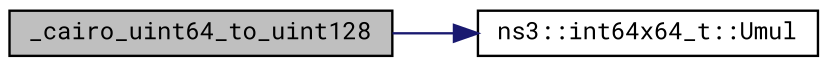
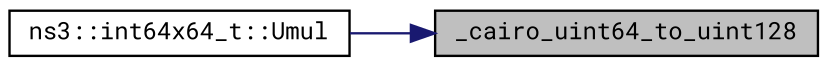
(423, 33) -> (380, 33)
